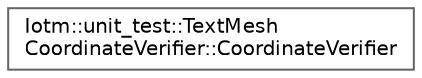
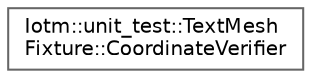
(211, 39) -> (156, 39)
